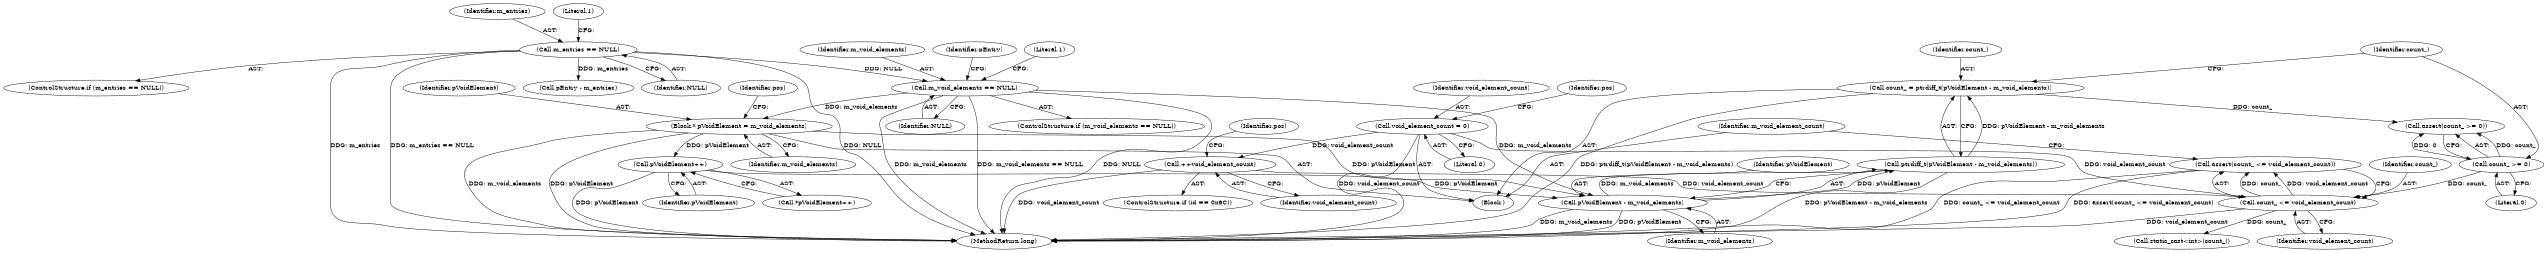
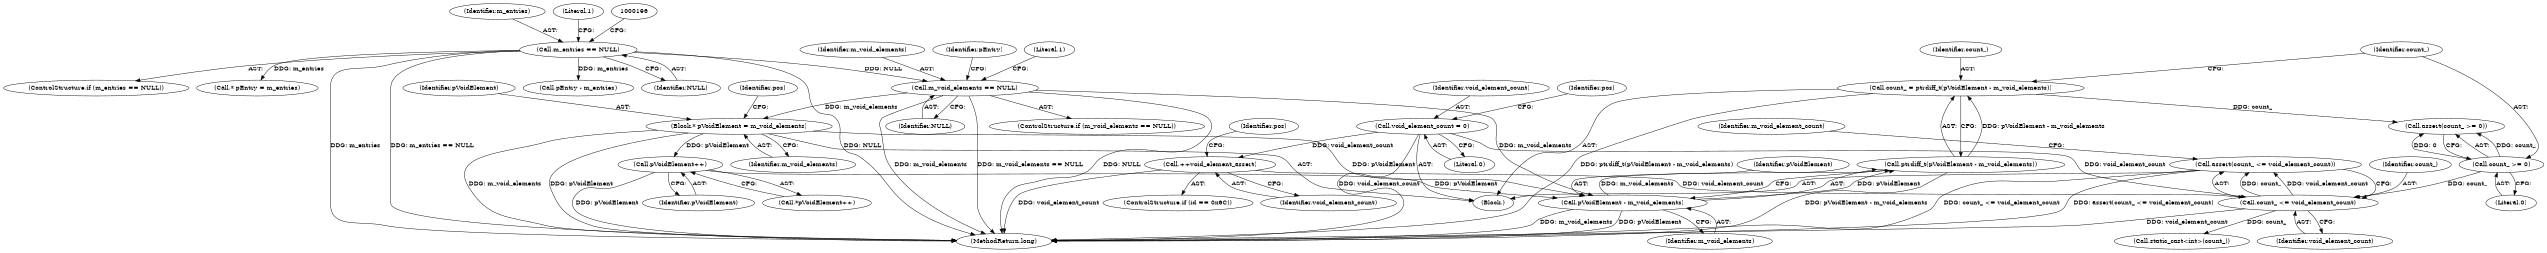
none -> (634, 11)
none -> (257, 88)
(1616, 147) -> (1856, 177)
(1210, 165) -> (1210, 165)
